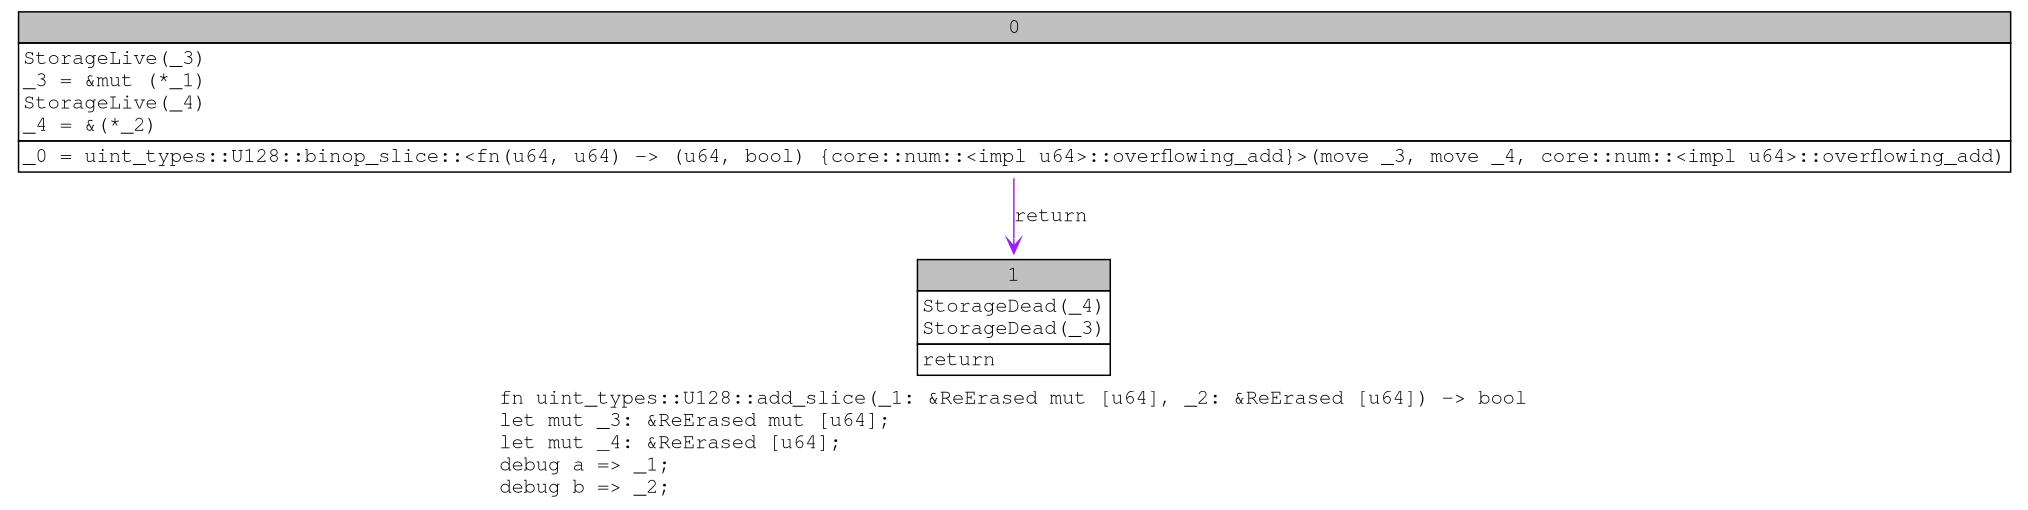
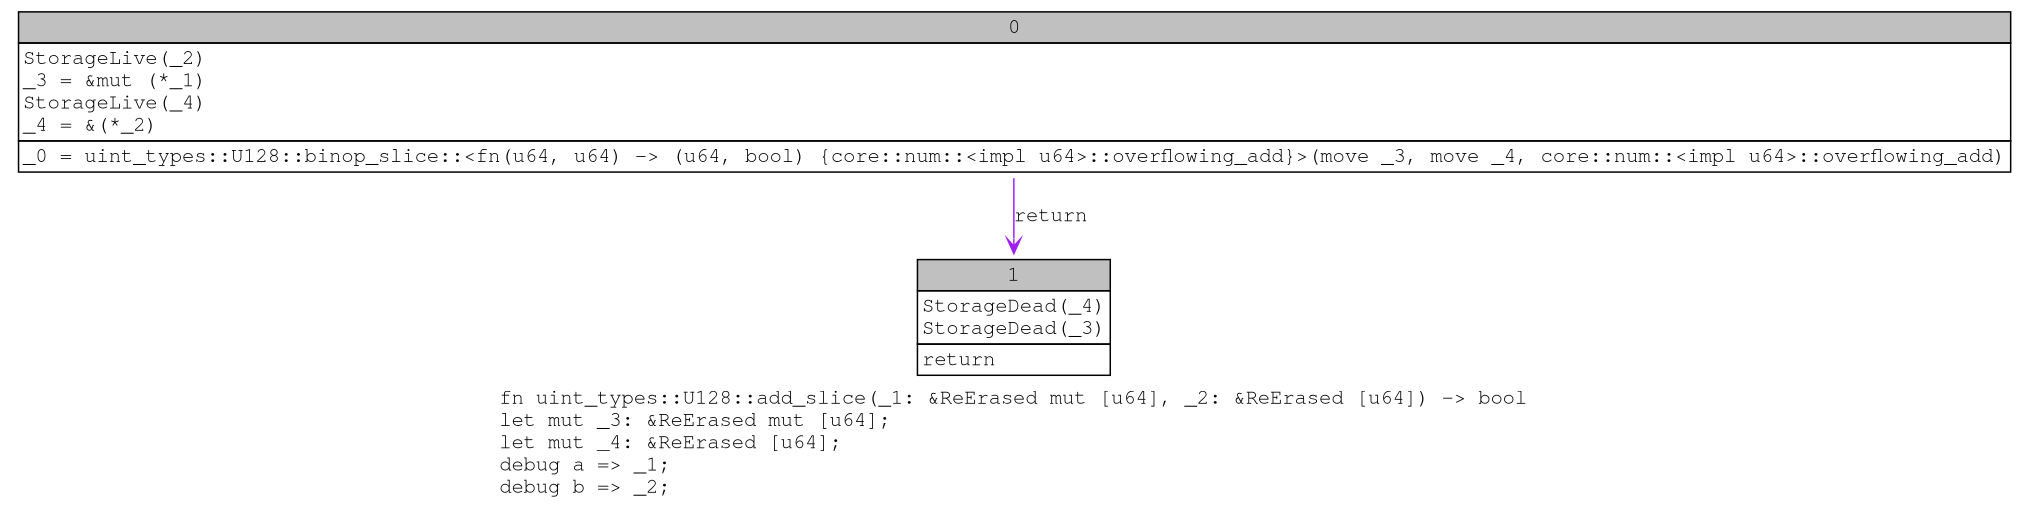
(115, 58) -> (115, 58)
